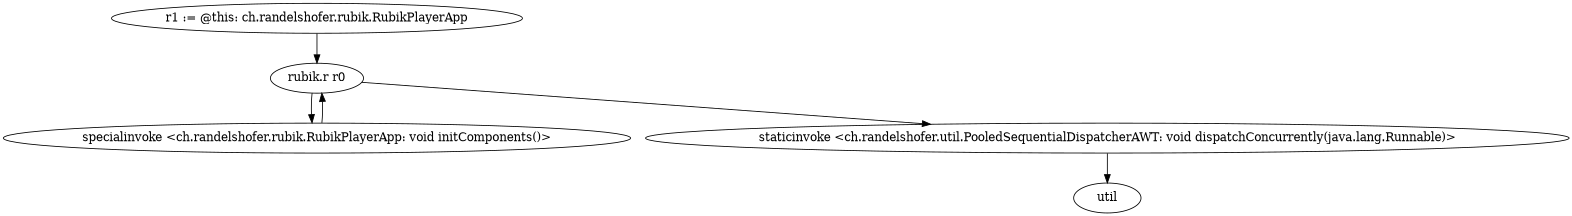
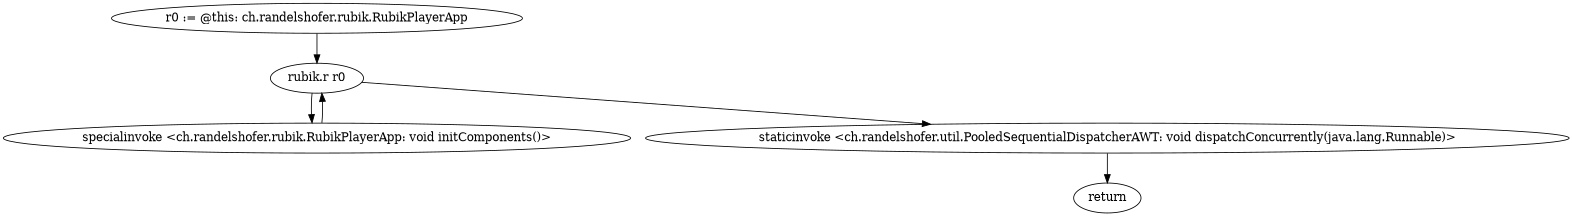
(317, 18) -> (317, 18)
(1107, 198) -> (1107, 198)
